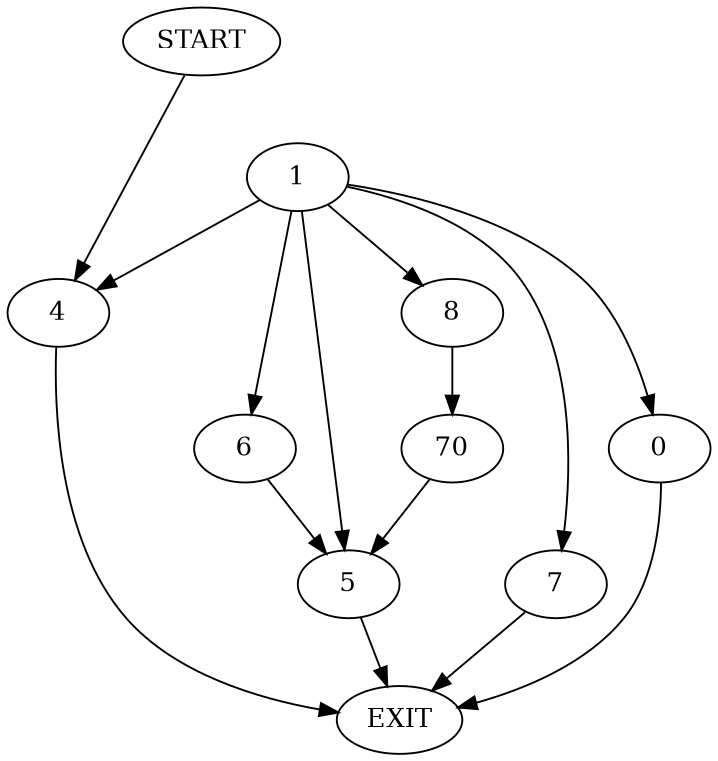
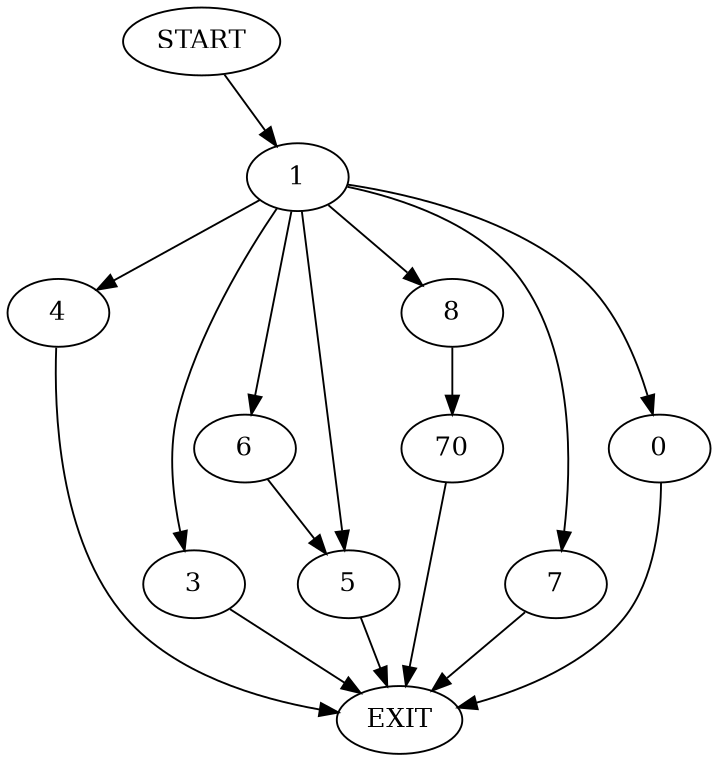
(134, 169) -> (245, 103)
(406, 509) -> (428, 575)
none -> (194, 584)
